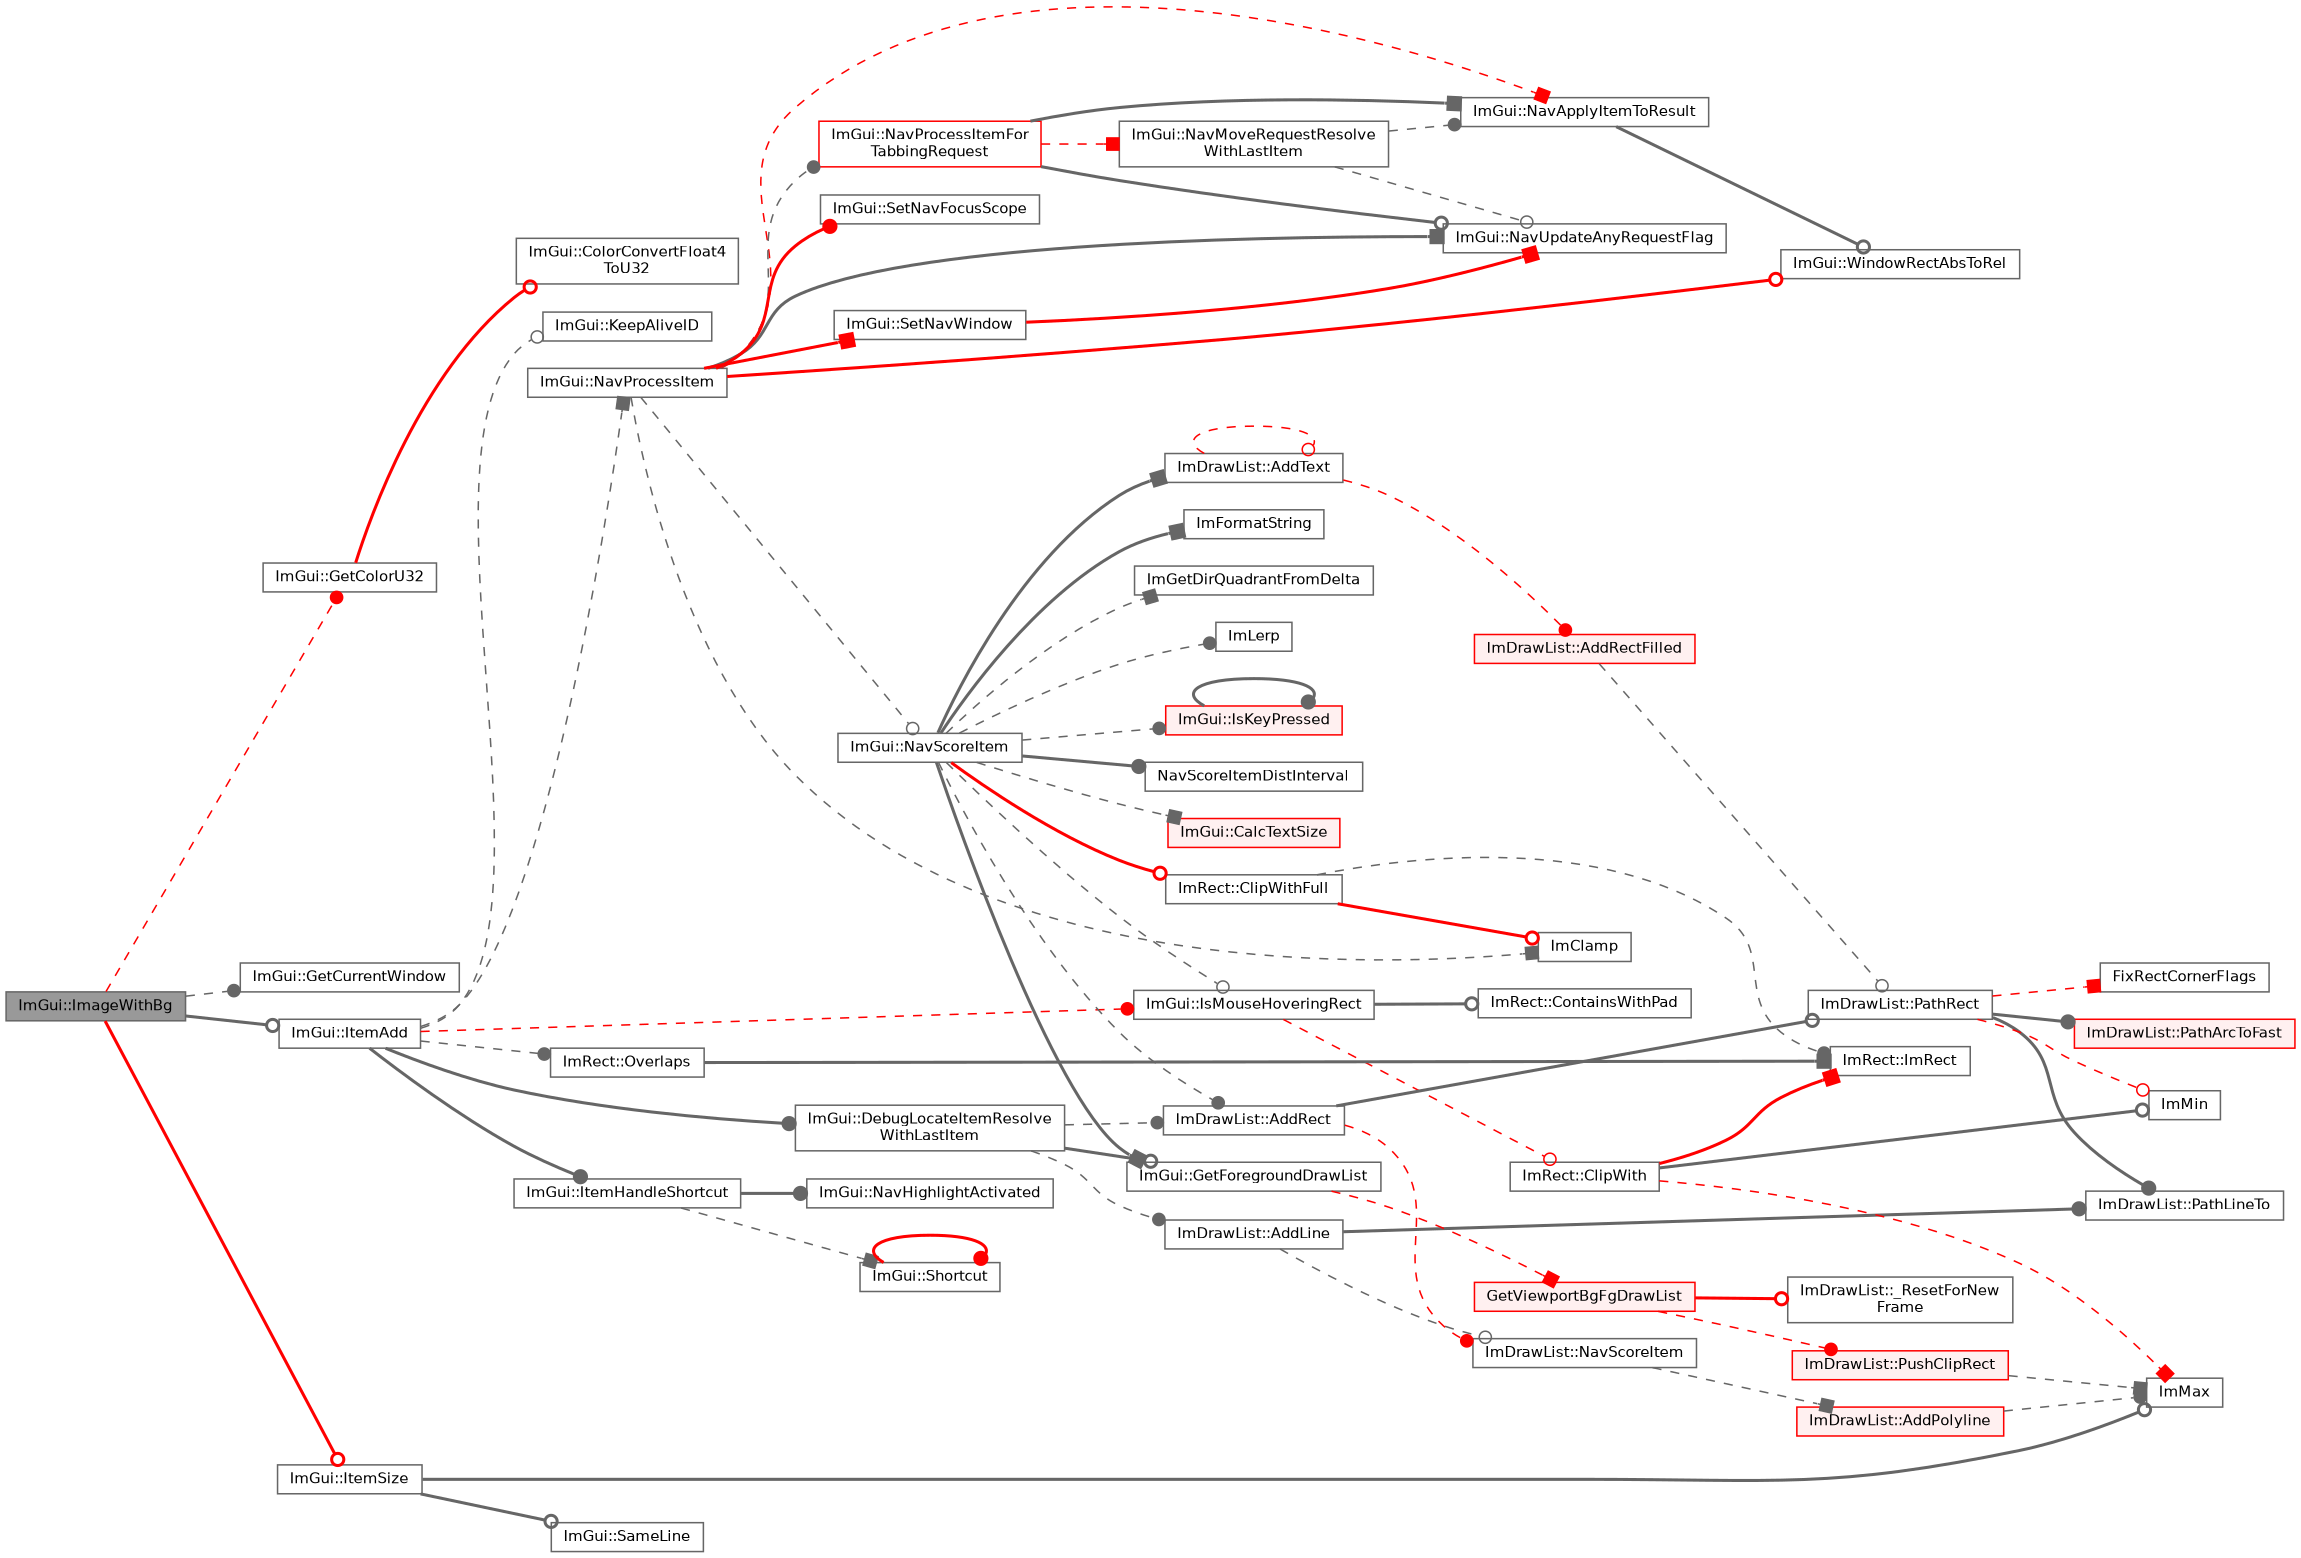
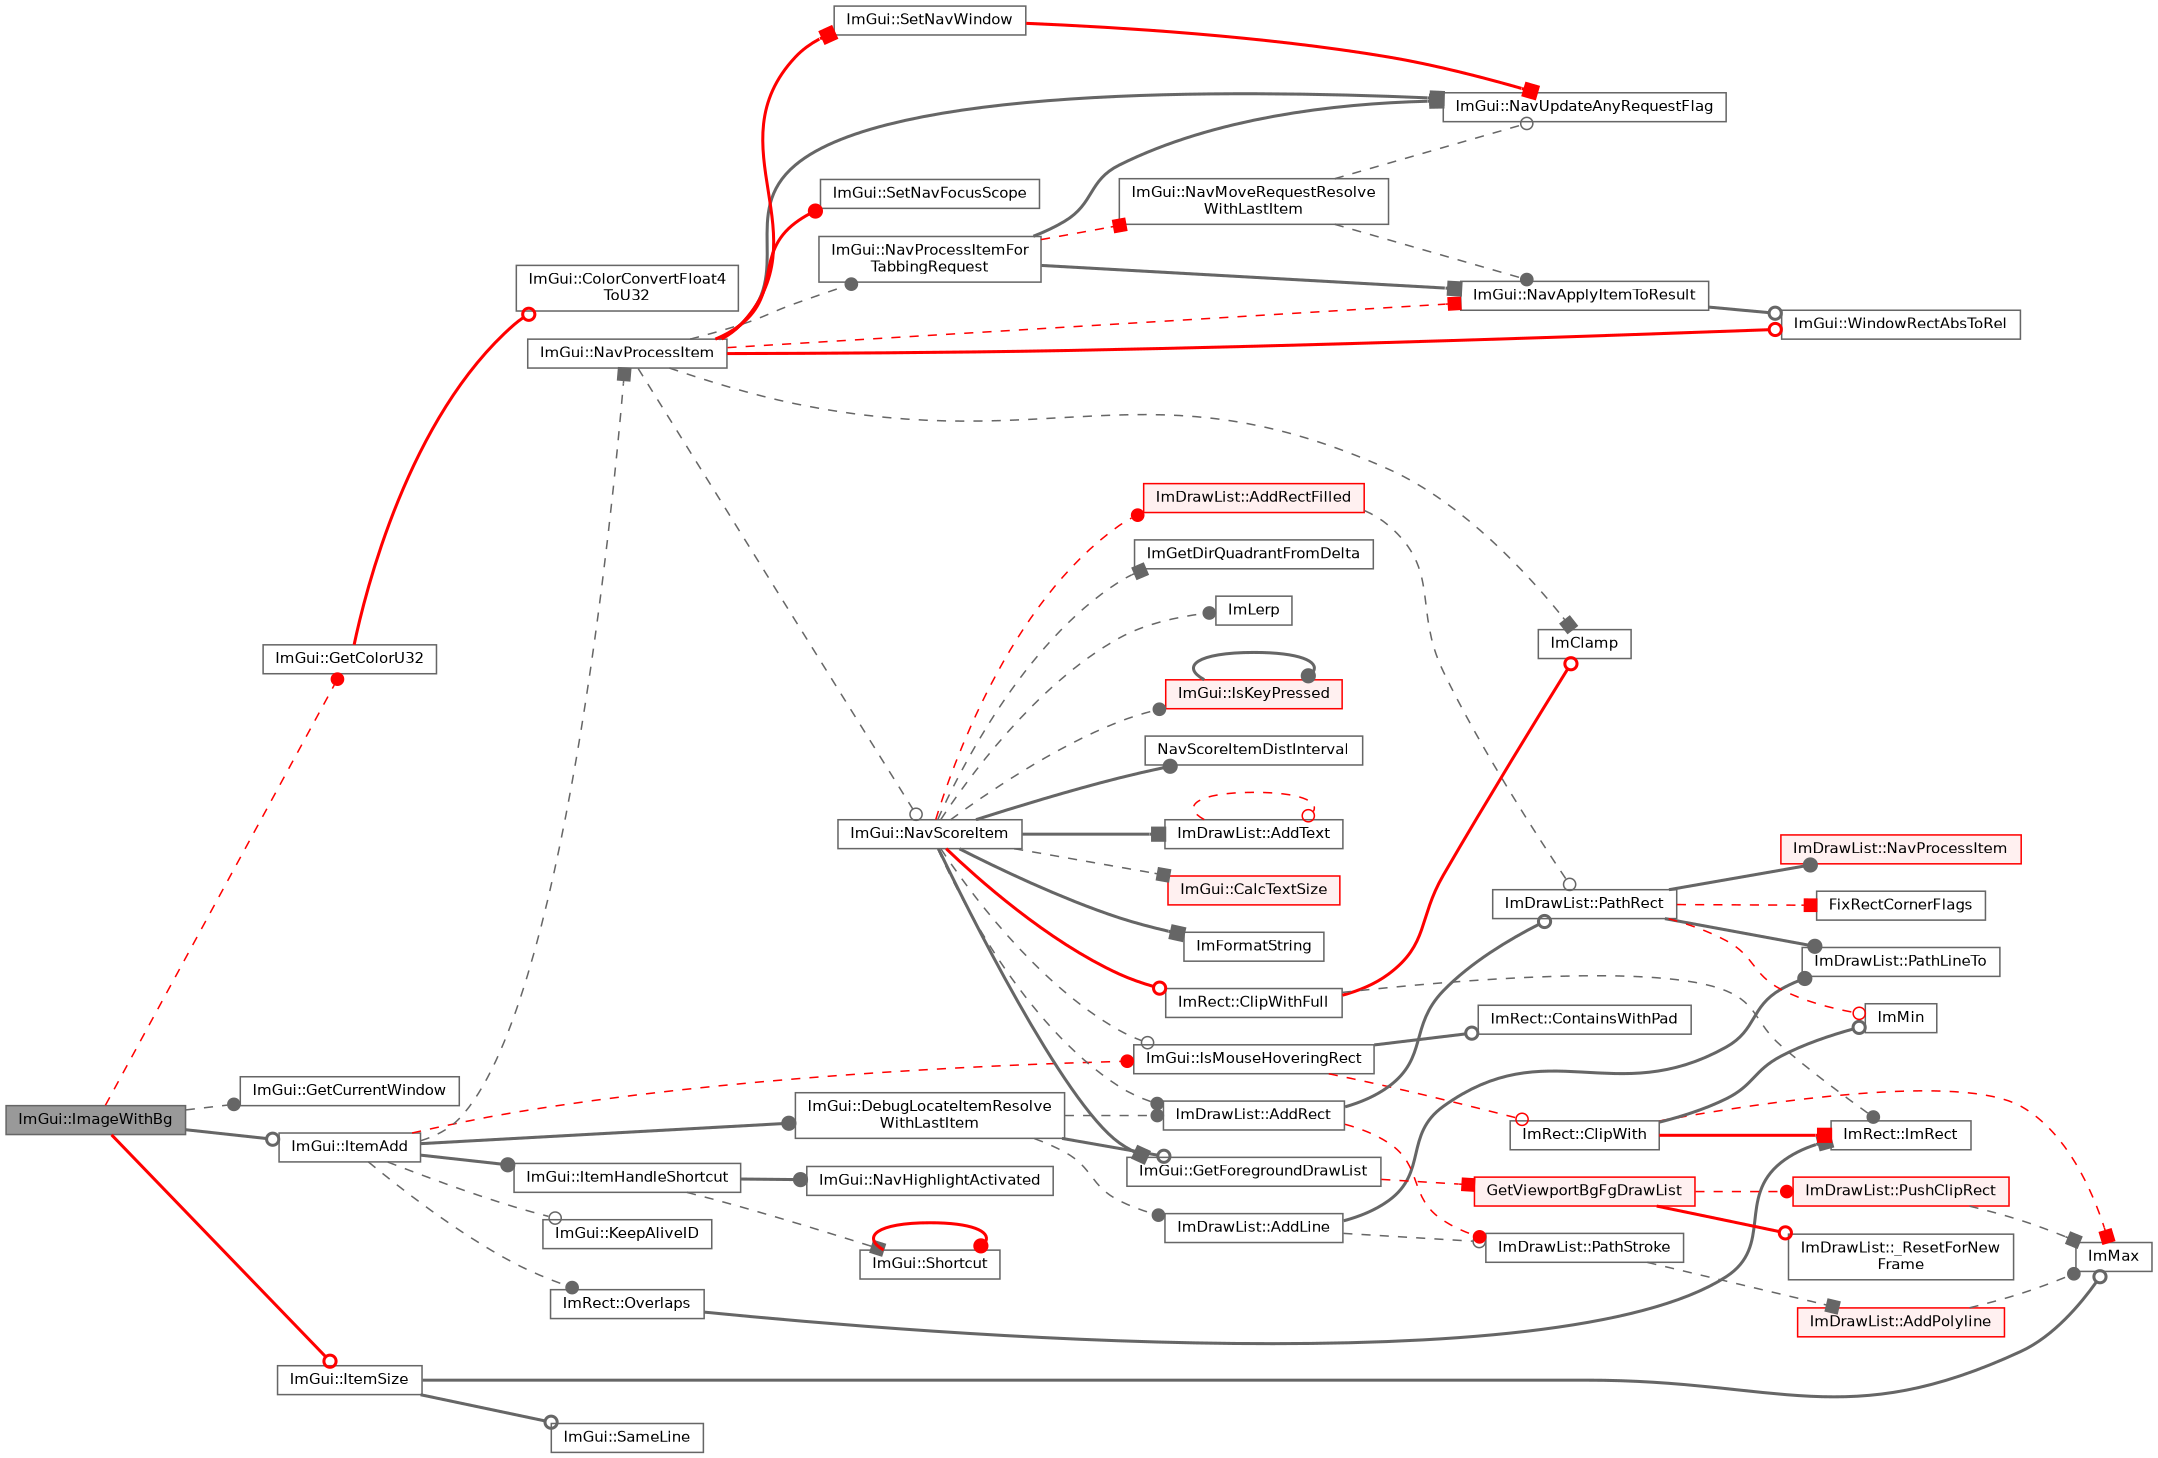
(930, 144) -> (930, 259)
(1238, 198) -> (1214, 130)
(1461, 539) -> (1009, 652)
(2185, 1034) -> (1901, 849)
(1585, 1353) -> (1585, 1248)
